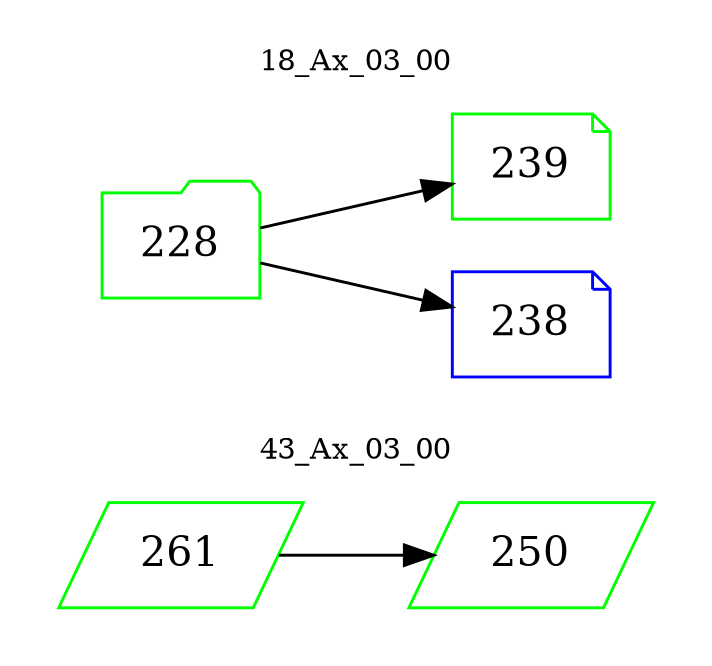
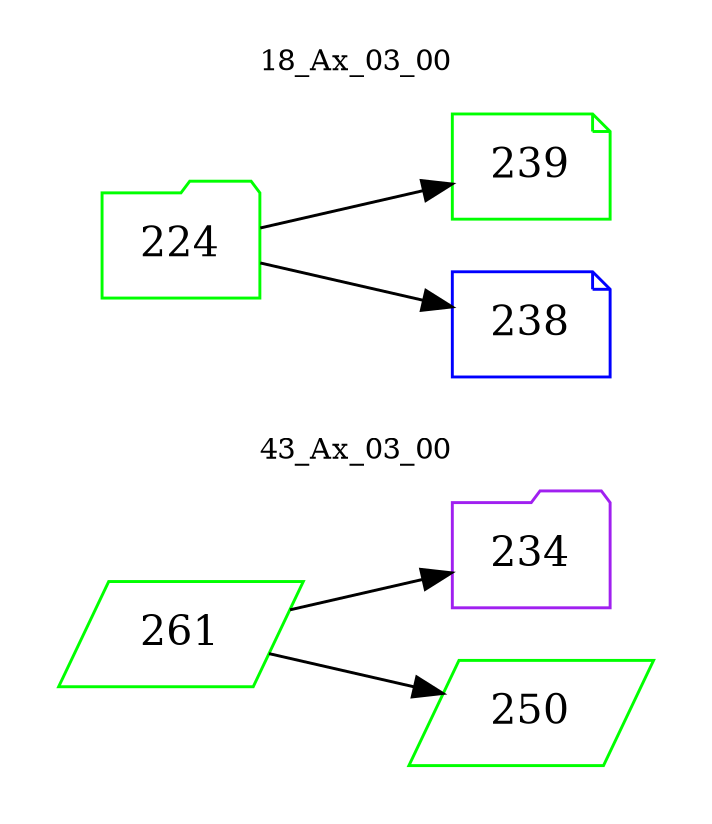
(181, 245) -> (181, 245)
none -> (531, 555)
